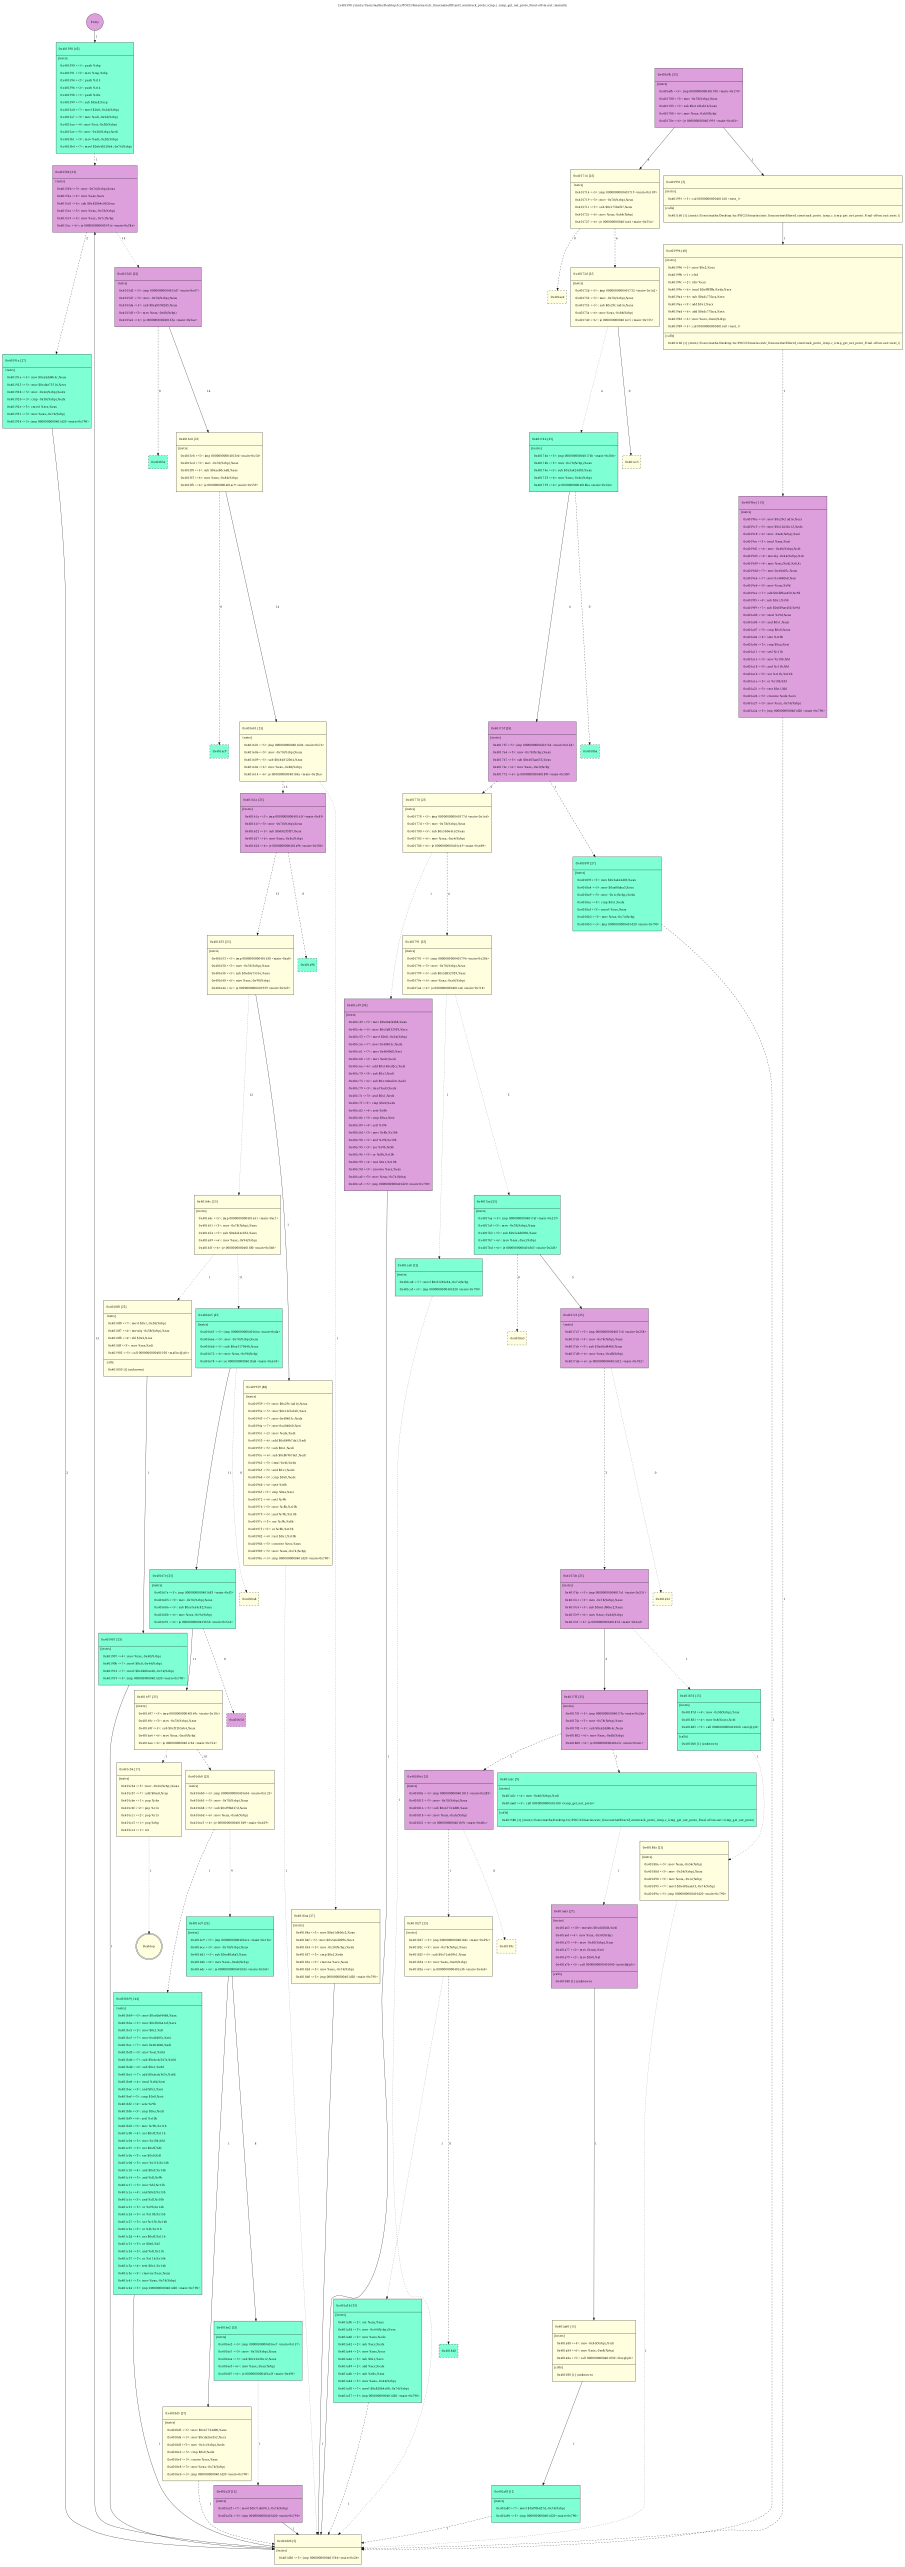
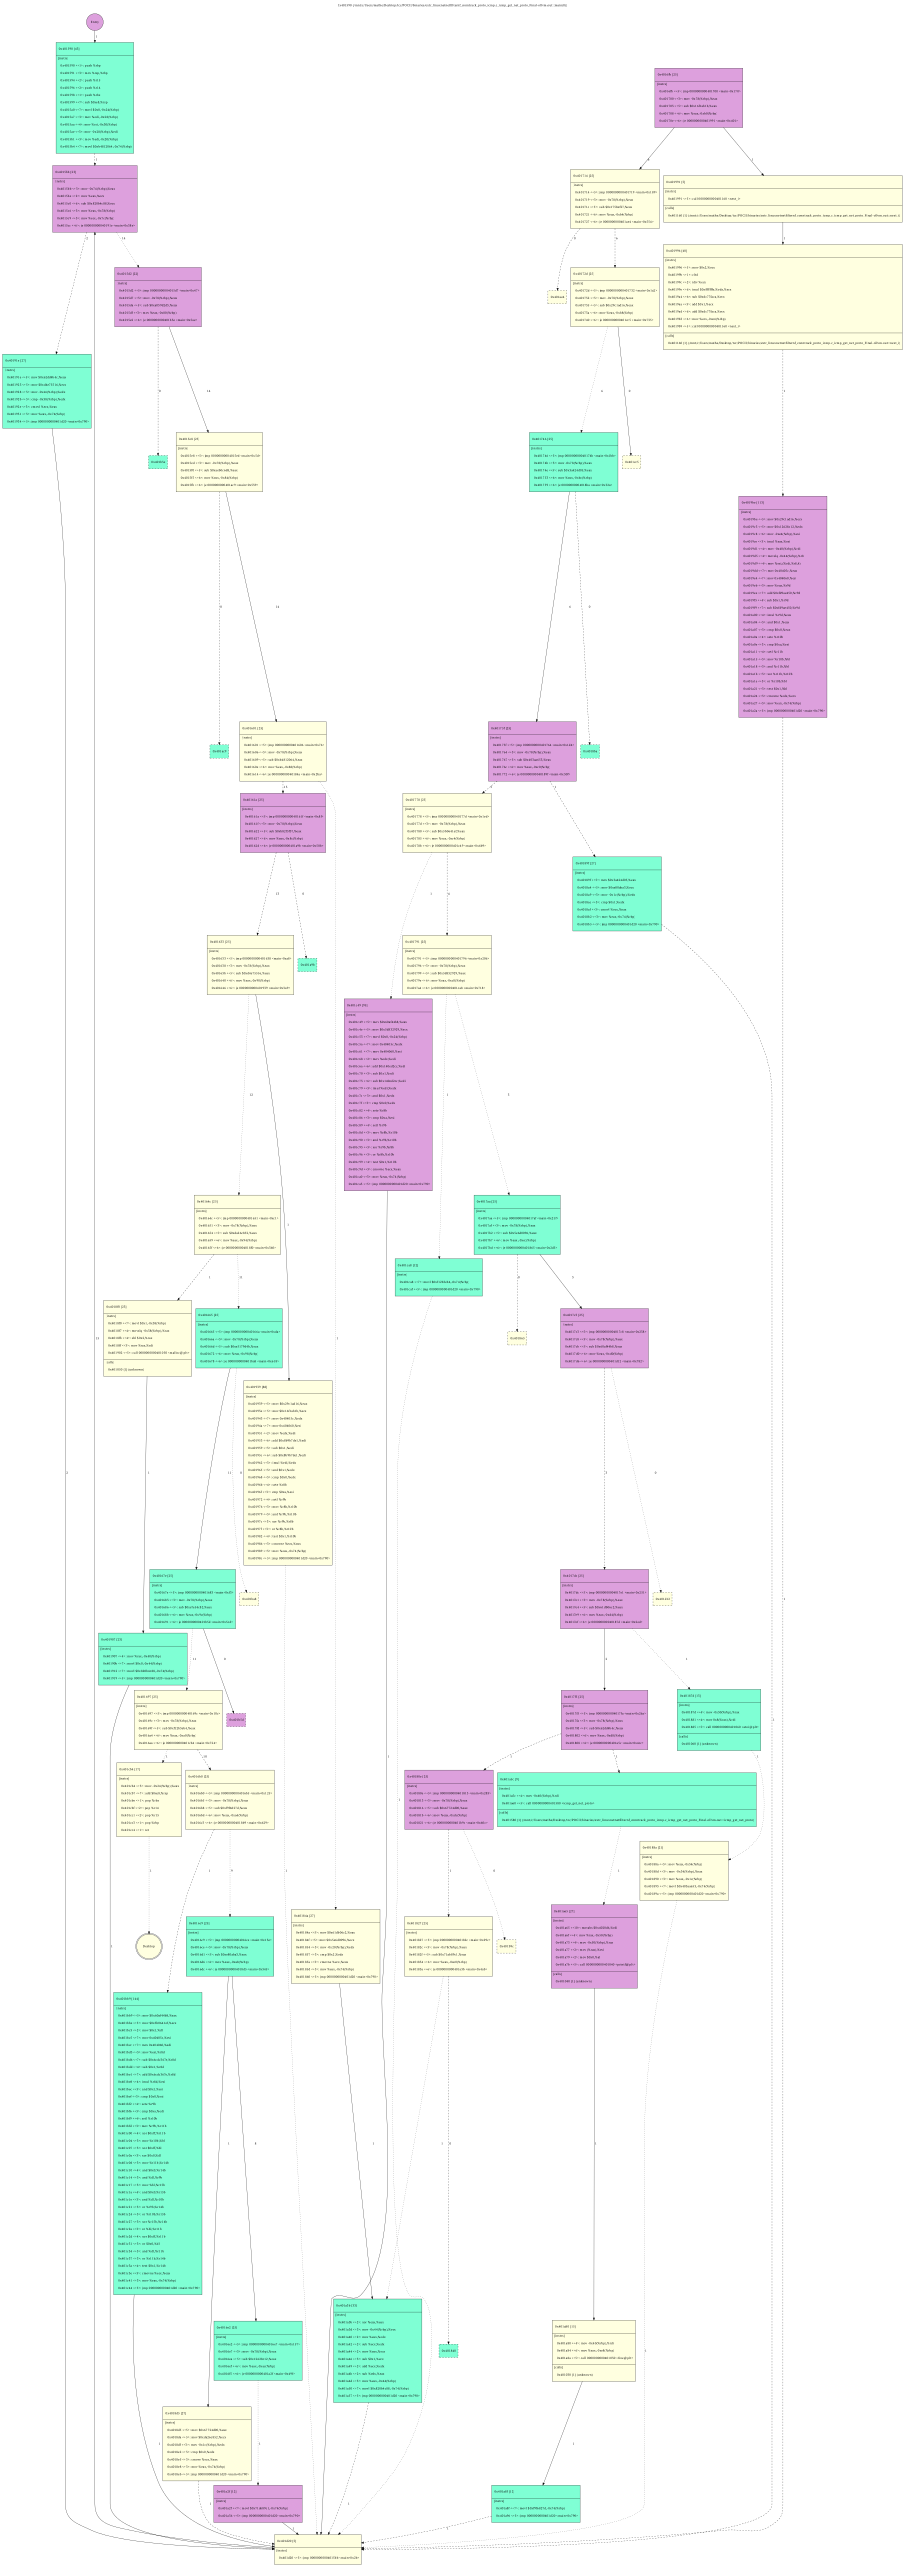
(197, 1276) -> (197, 1276)
(191, 1659) -> (191, 1659)
(218, 1670) -> (218, 1670)
(325, 2258) -> (356, 2140)
